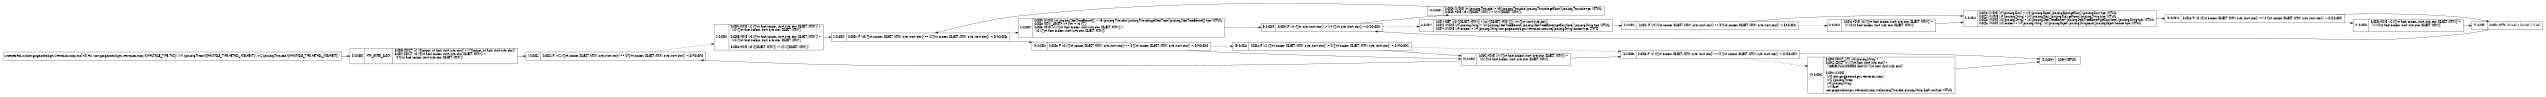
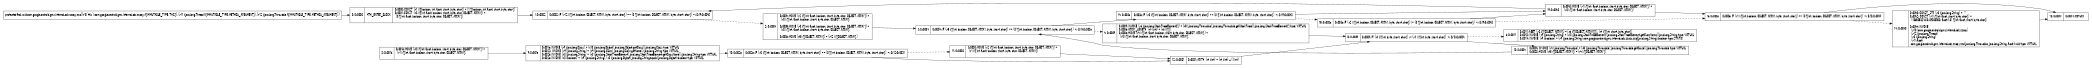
(1710, 26) -> none
